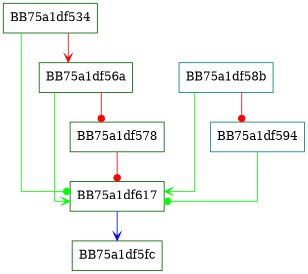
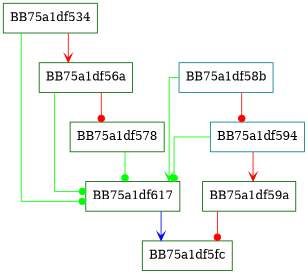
(55, 150) -> (55, 154)
(117, 163) -> (125, 163)
none -> (249, 196)
